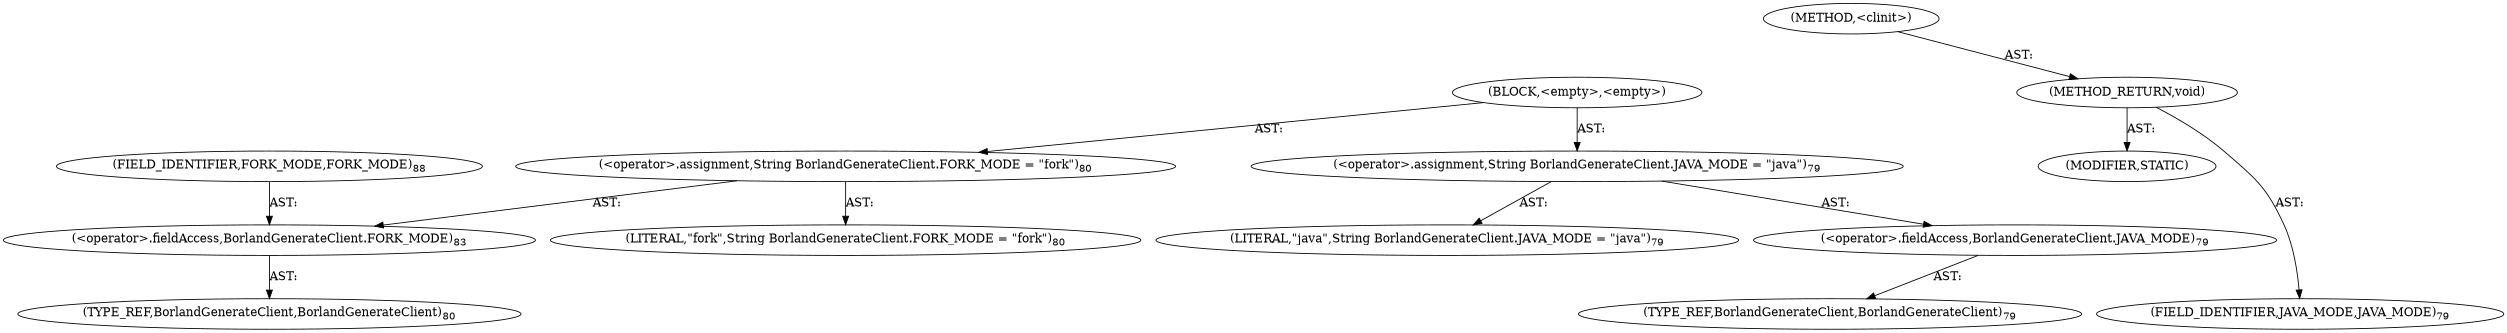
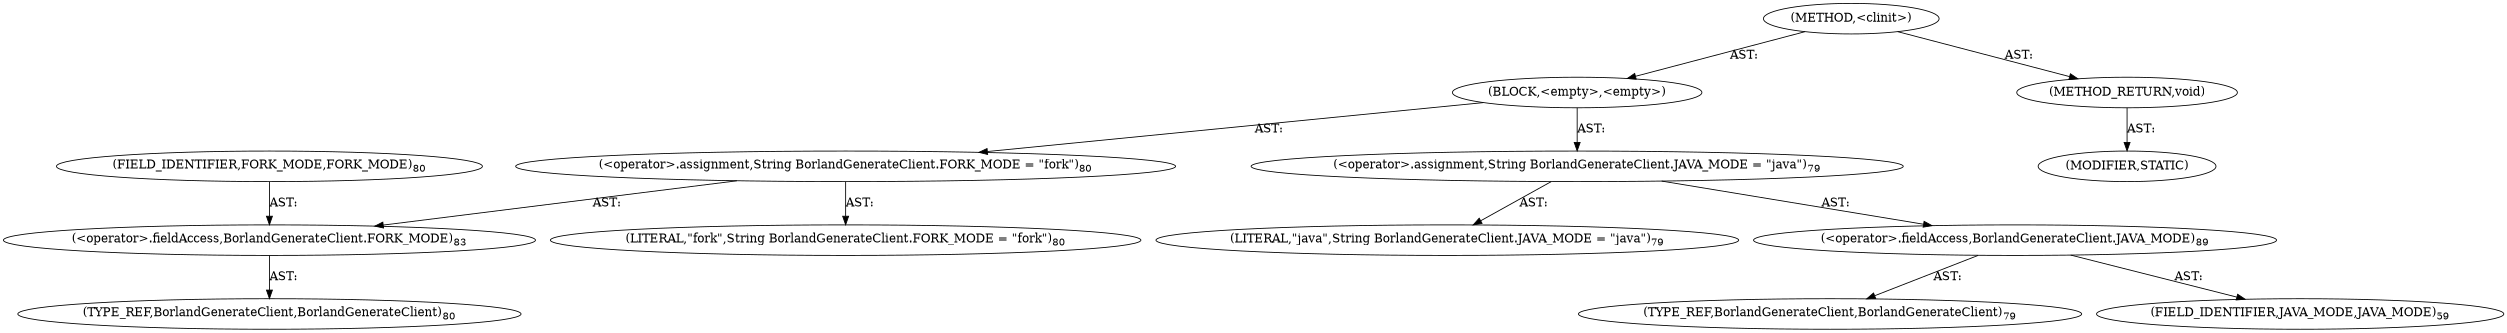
none -> (1720, 54)
(420, 165) -> (420, 165)
(2254, 179) -> (2154, 276)
(2203, 239) -> (2203, 239)
(2443, 313) -> (2443, 313)
